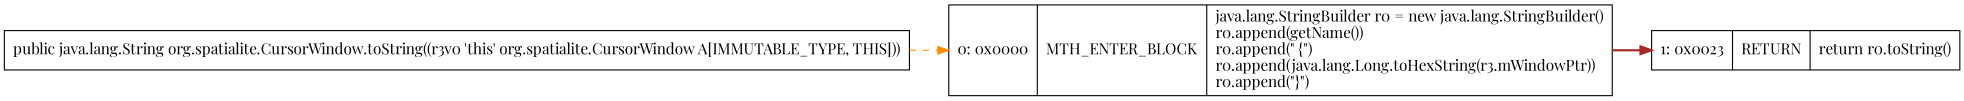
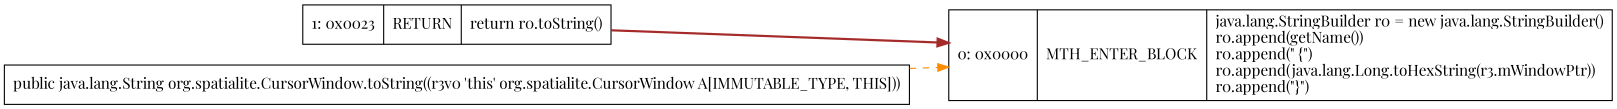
(1626, 50) -> (774, 36)
